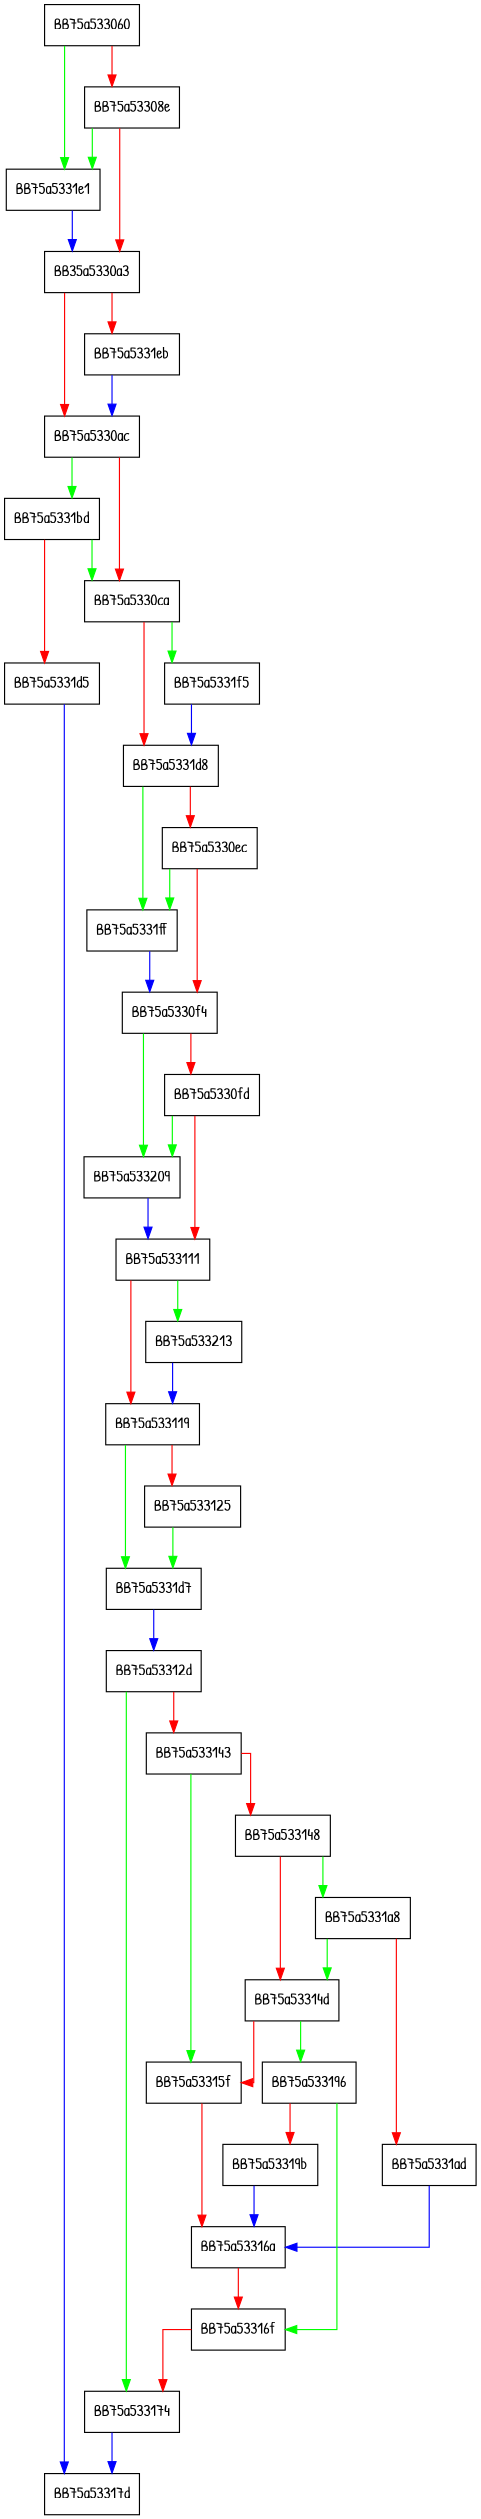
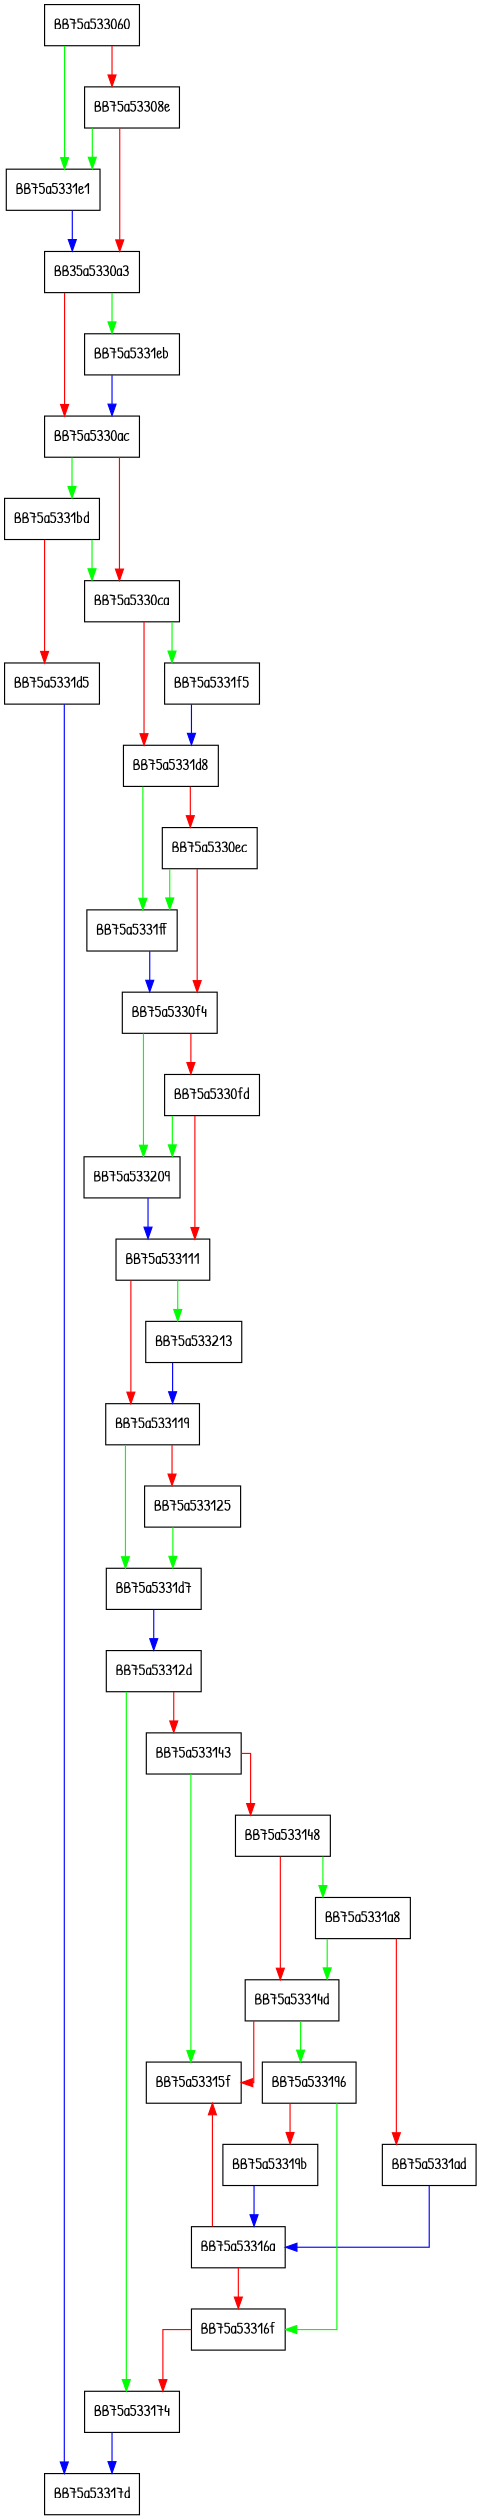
(112, 307) -> (112, 307)
(202, 2159) -> (212, 2171)
